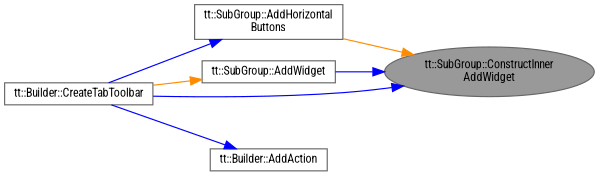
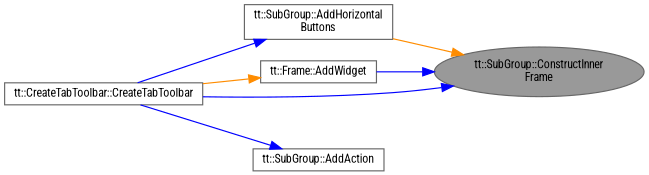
(269, 72) -> (319, 72)
(489, 72) -> (539, 72)
(79, 94) -> (104, 94)
(269, 160) -> (319, 160)
